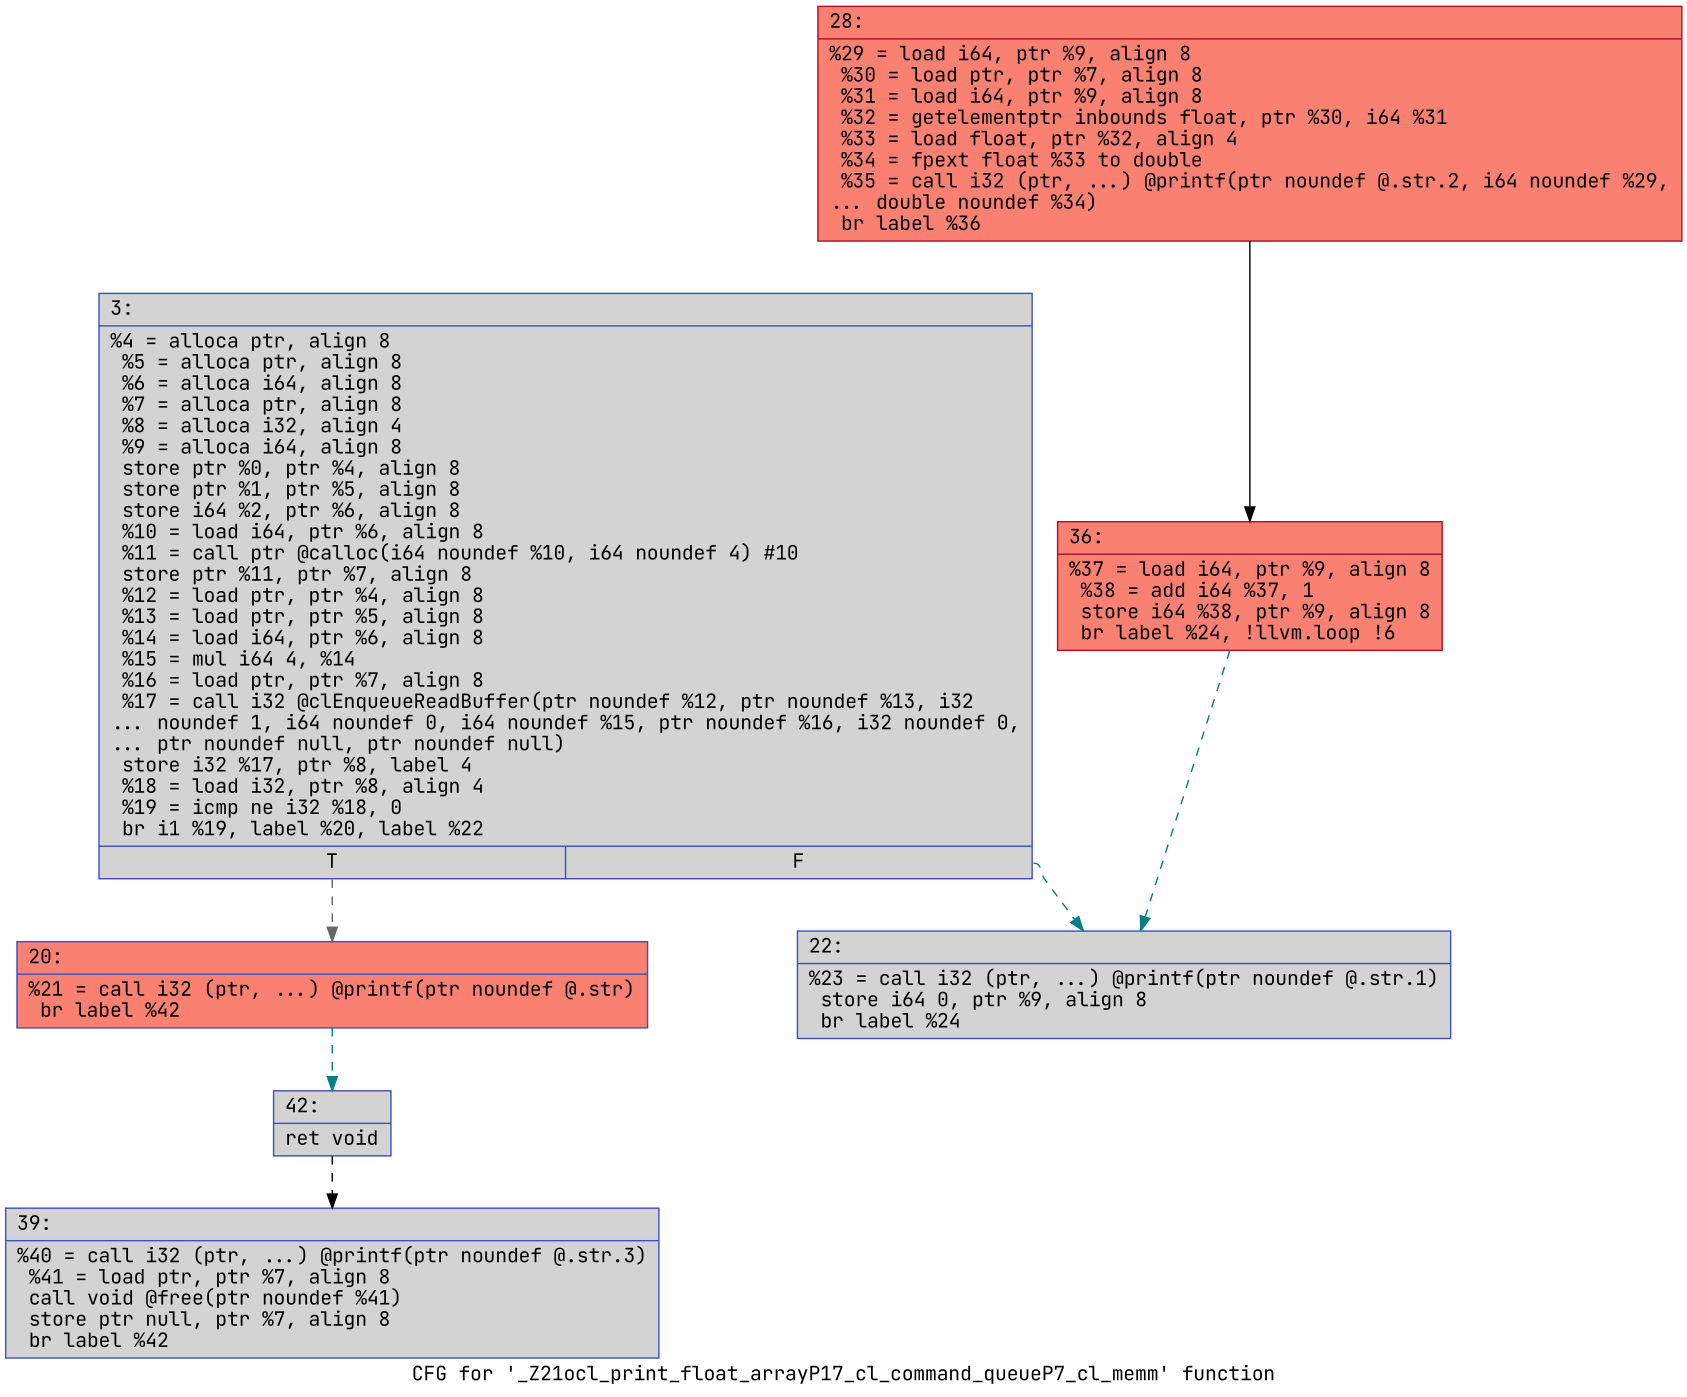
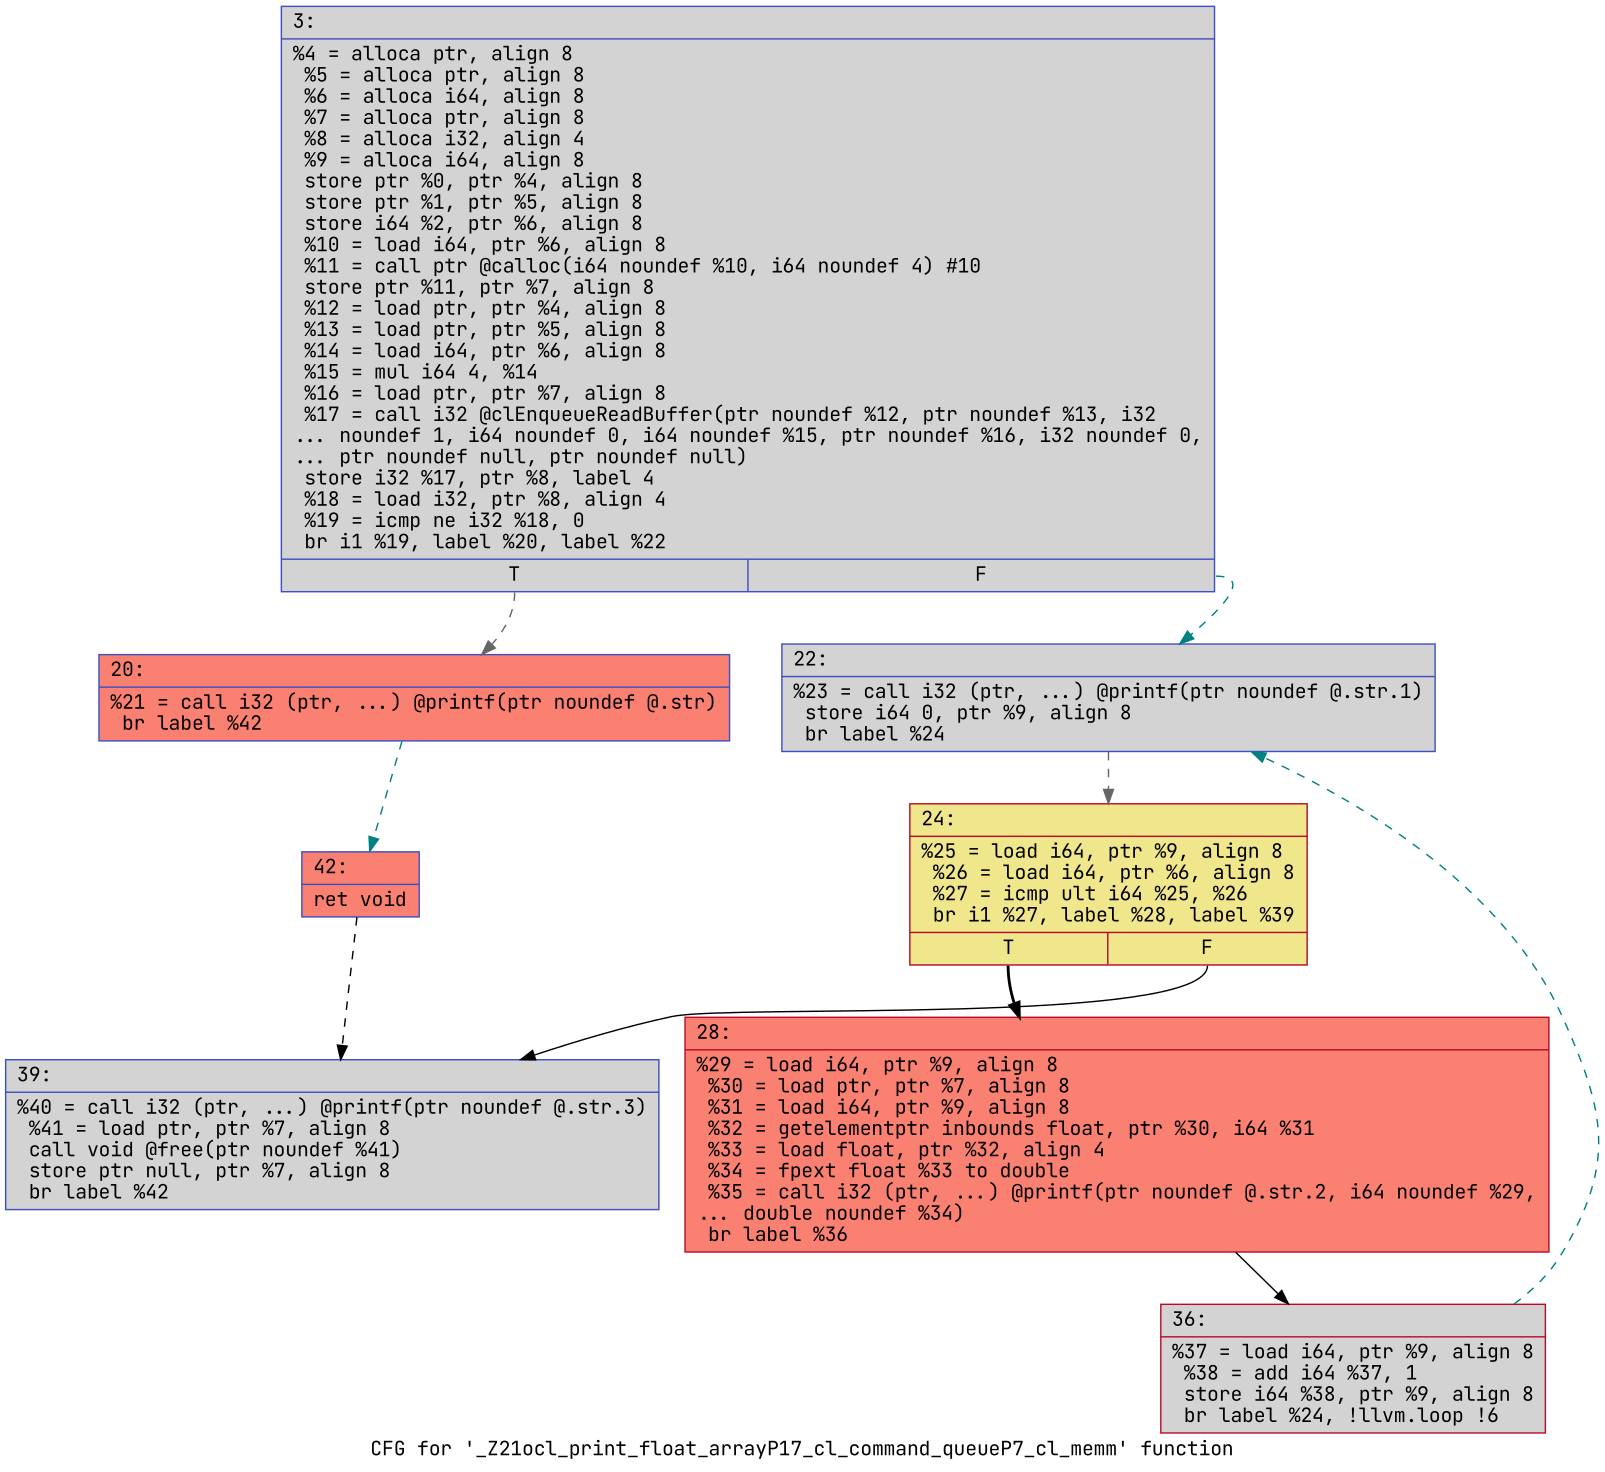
(1250, 586) -> (1353, 1369)
none -> (1108, 884)
(332, 1123) -> (361, 884)
